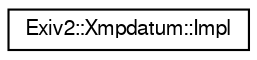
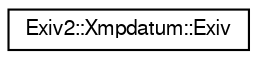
(129, 30) -> (129, 30)
